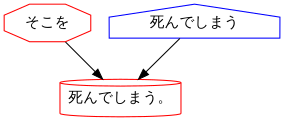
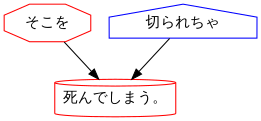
(195, 23) -> (183, 23)
